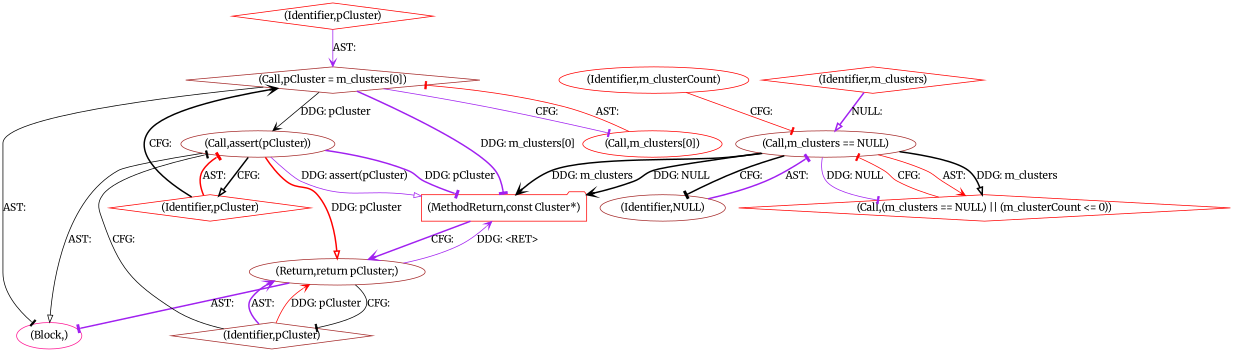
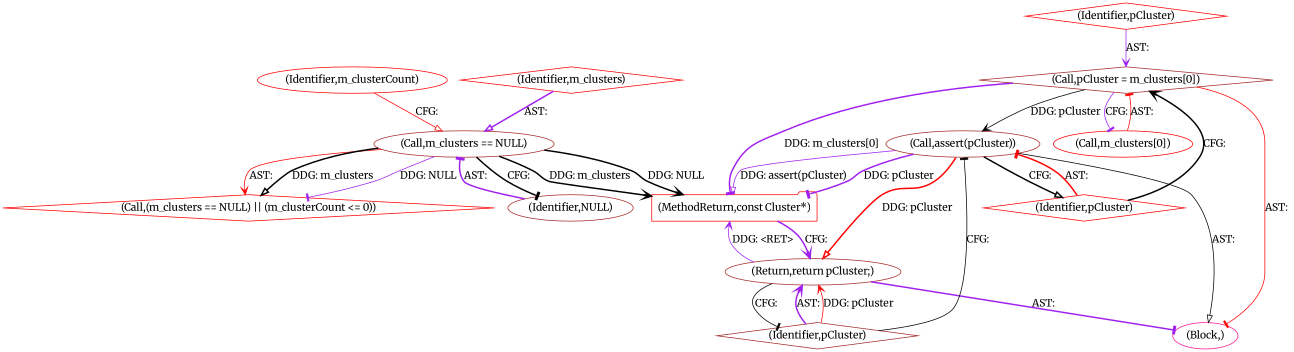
(738, 111) -> (405, 110)
(868, 112) -> (537, 112)
(37, 123) -> (1265, 192)
(897, 181) -> none
